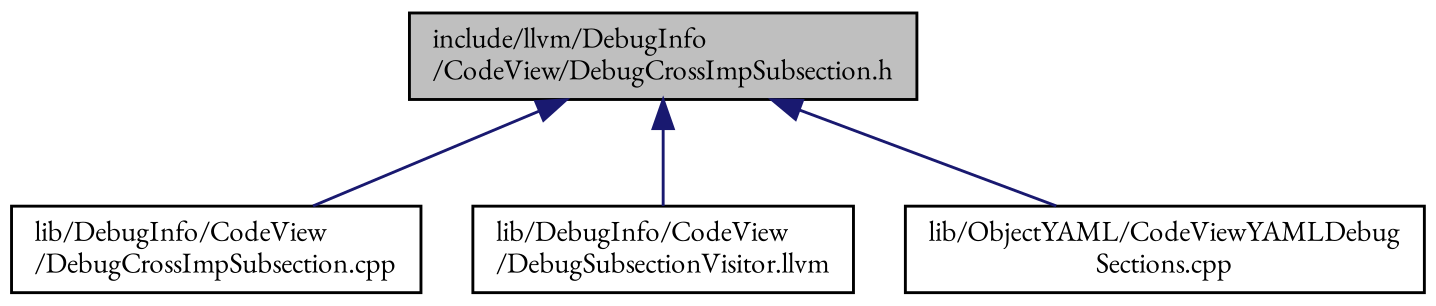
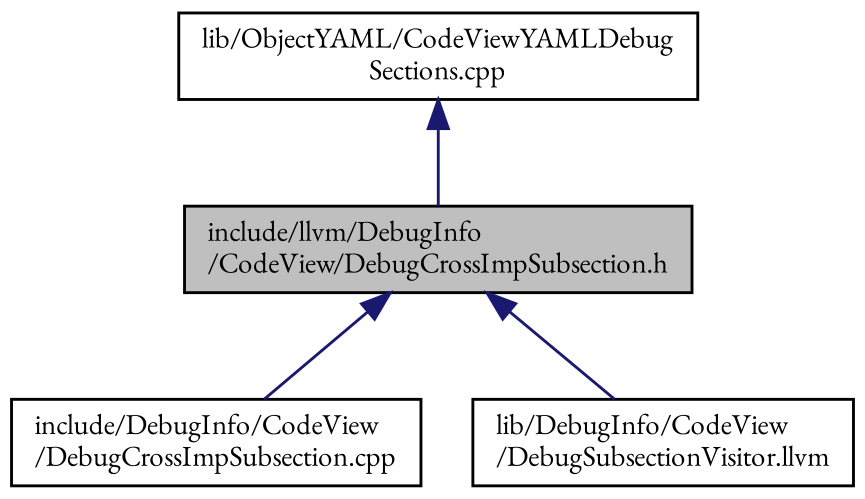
(928, 158) -> (438, 168)
(216, 249) -> (216, 443)
